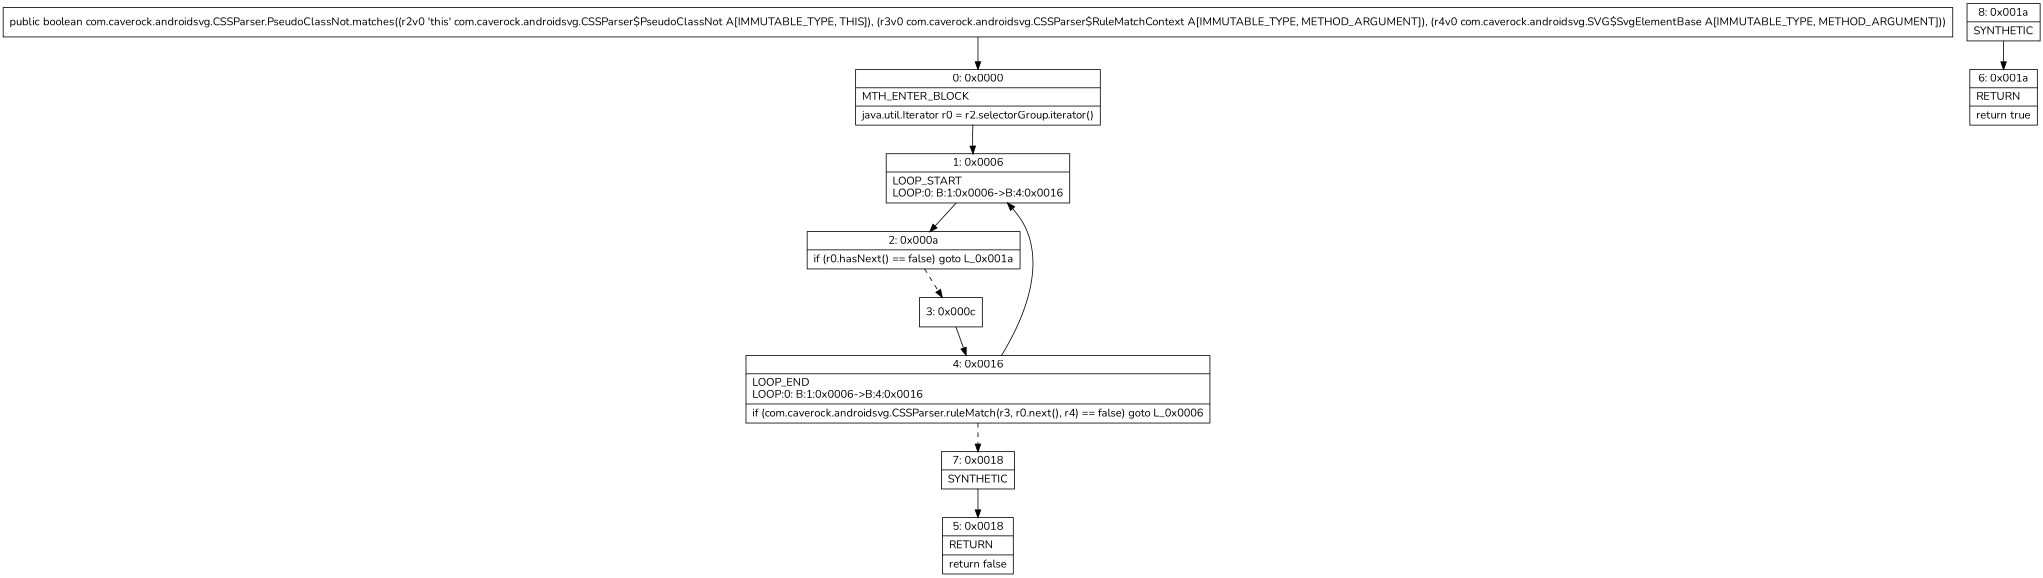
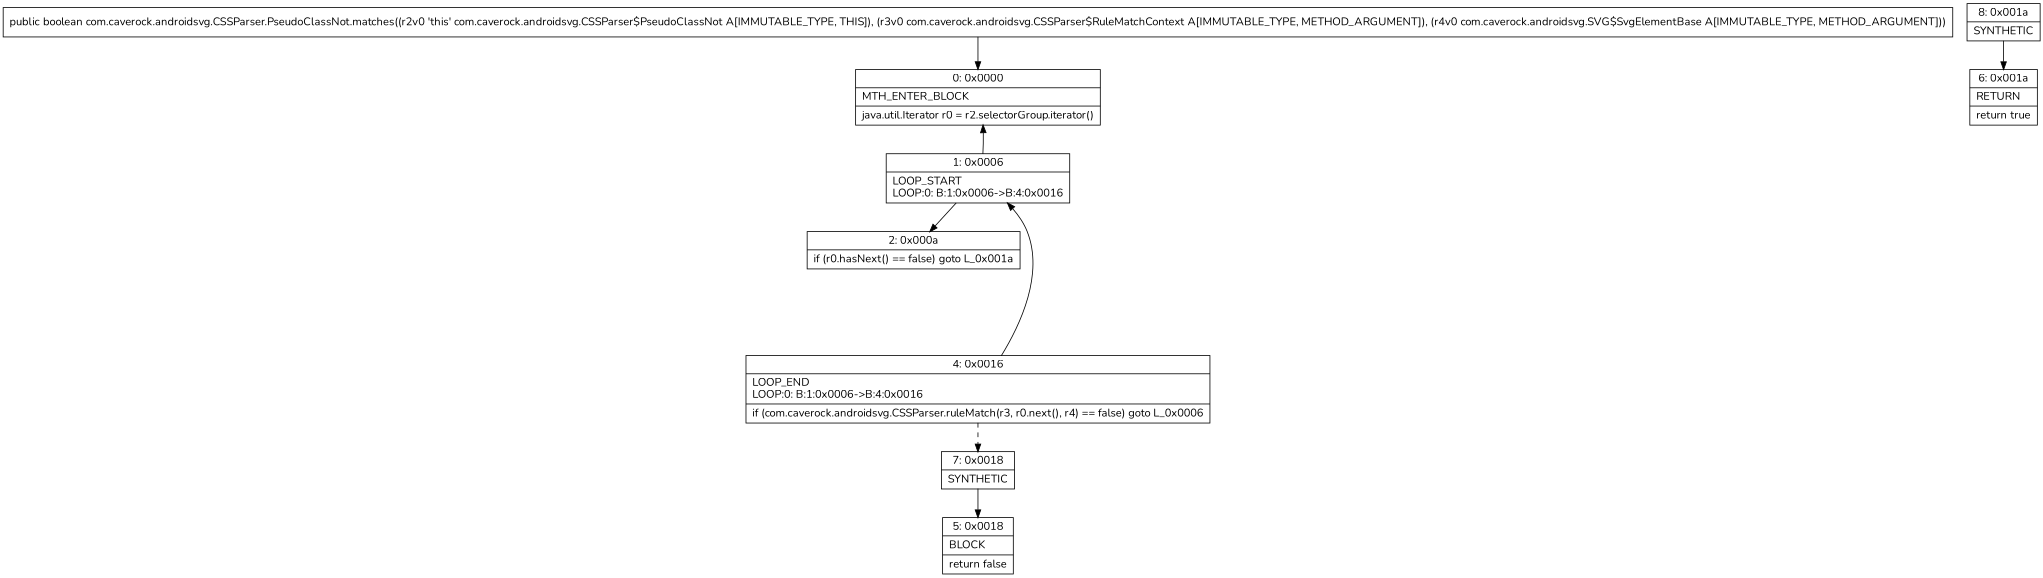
(973, 135) -> (983, 143)
(951, 312) -> none
(971, 545) -> (967, 545)
